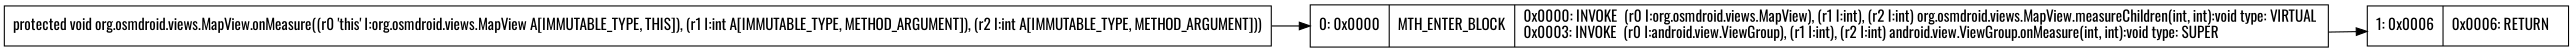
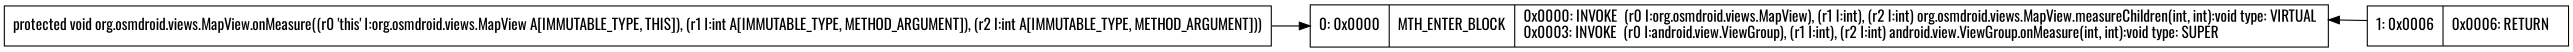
(2342, 32) -> (2353, 20)
